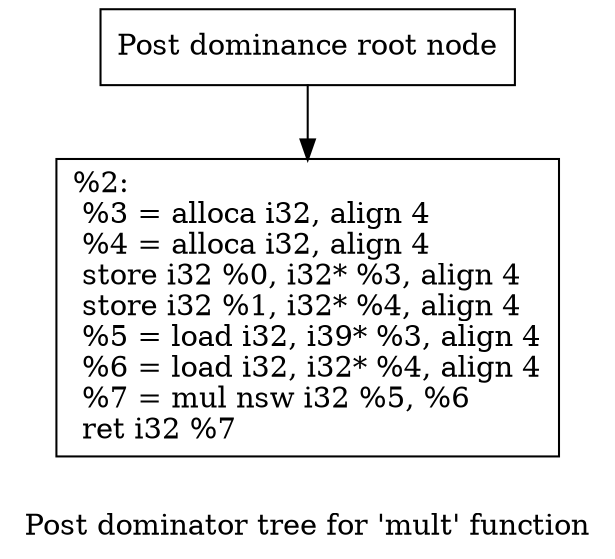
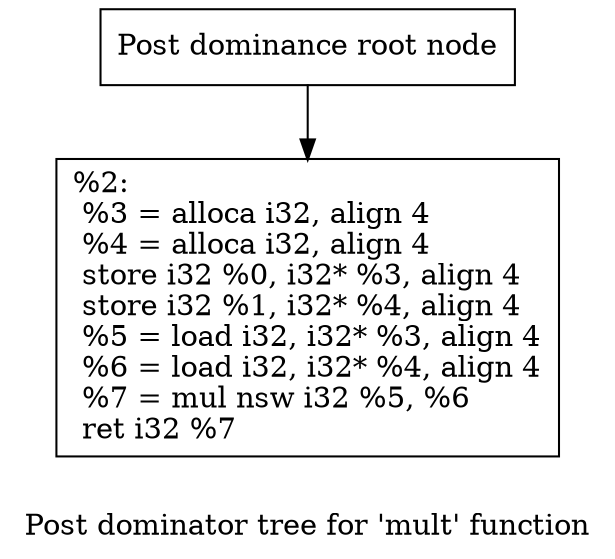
(308, 337) -> (308, 337)
